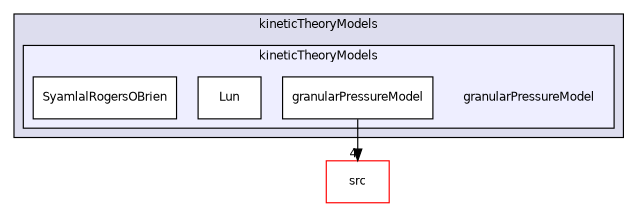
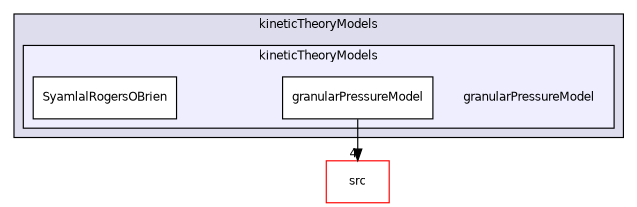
(230, 98) -> none
